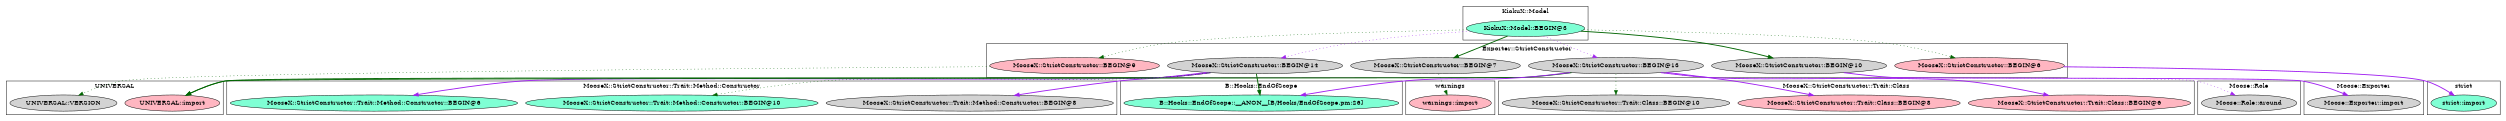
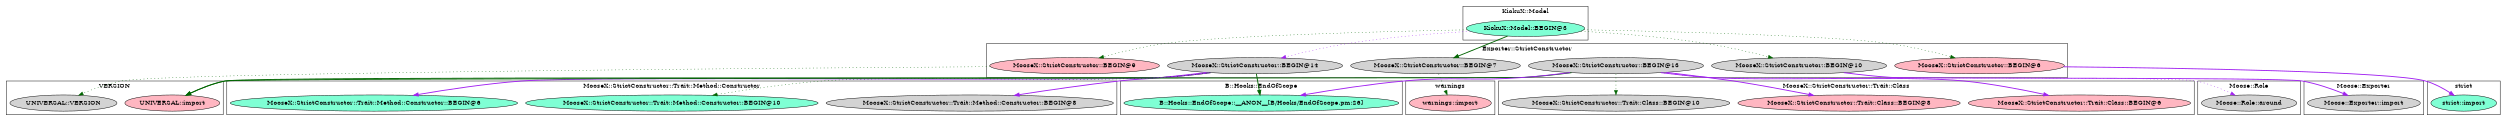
(1675, 39) -> (1675, 39)
(1570, 47) -> none
(115, 86) -> (115, 86)
